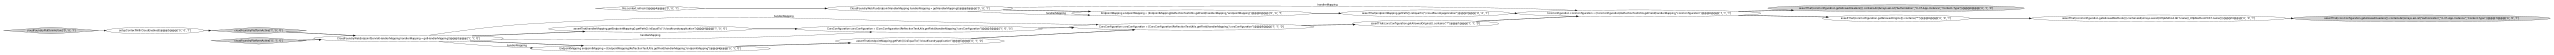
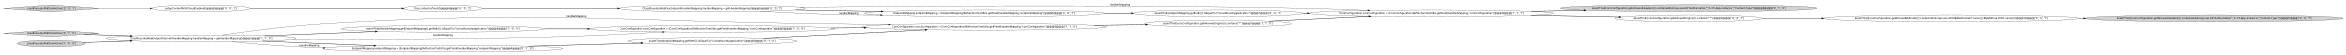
(650, 8) -> (443, 8)
(206, 31) -> (326, 8)
(259, 31) -> (51, 44)
